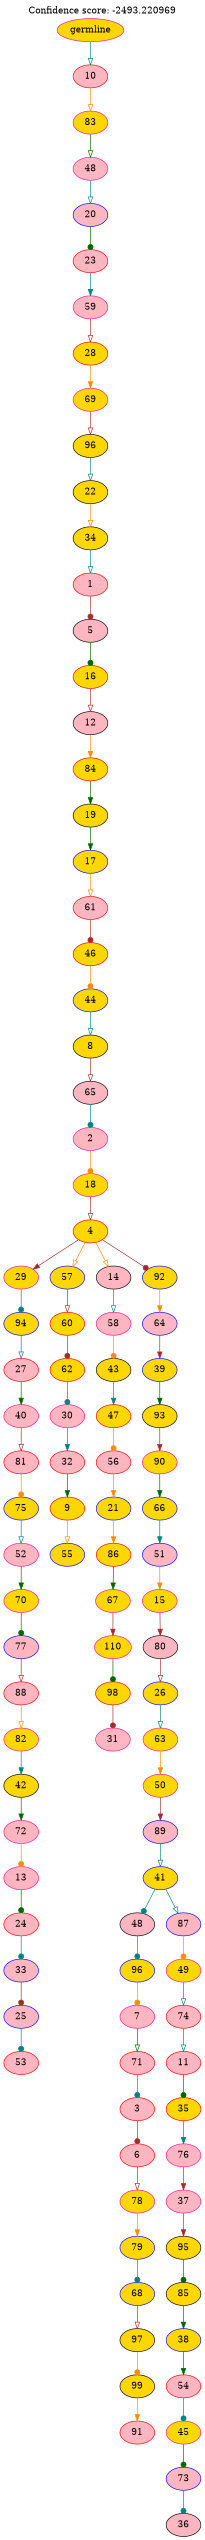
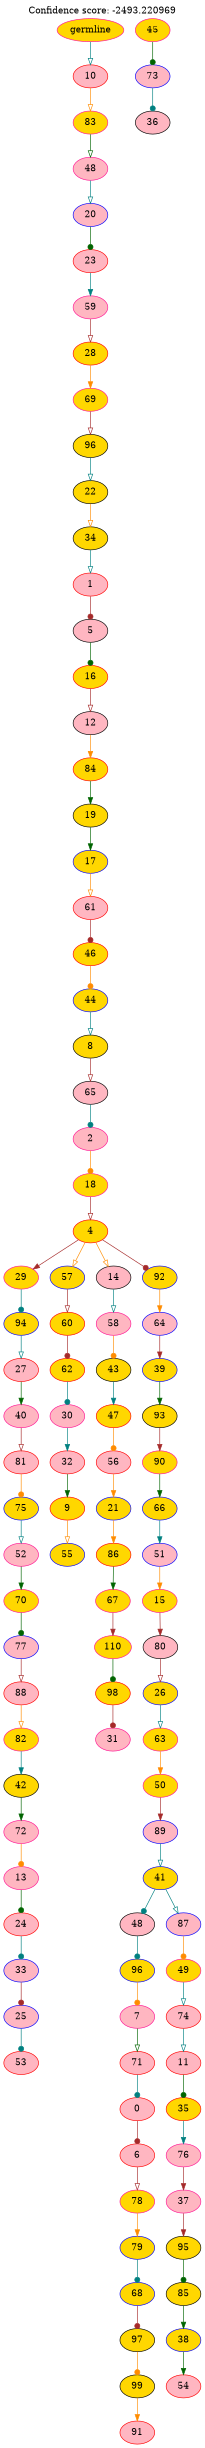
(137, 2109) -> (137, 2109)
(137, 2314) -> (137, 2315)
(184, 2407) -> none
